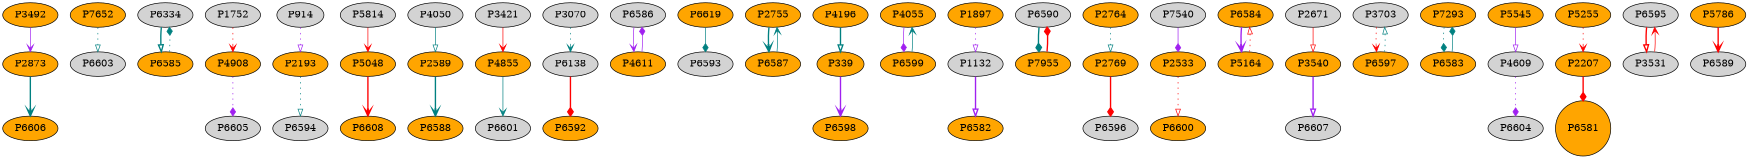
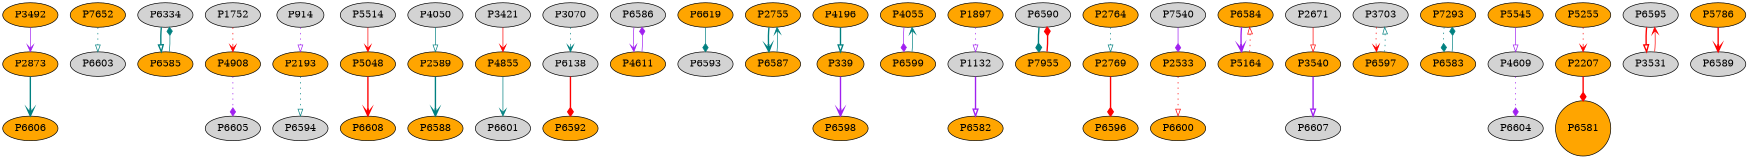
(368, 15) -> (368, 15)
(170, 44) -> (170, 44)
(1111, 128) -> (1111, 128)
